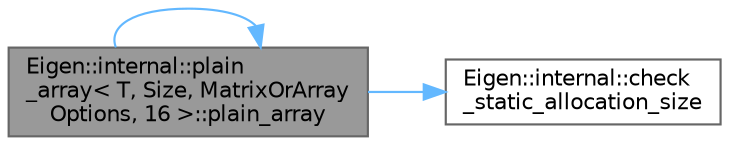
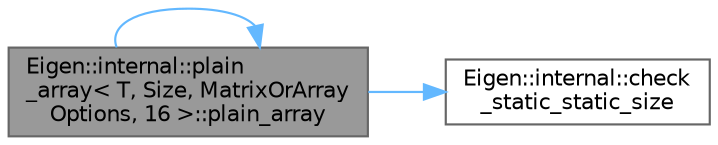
(583, 92) -> (578, 92)
